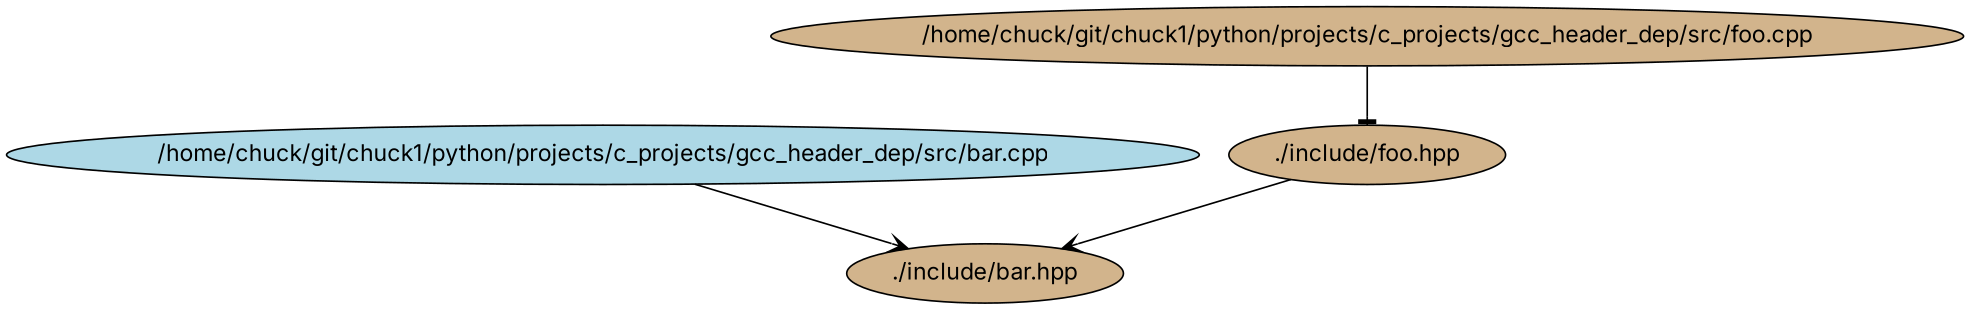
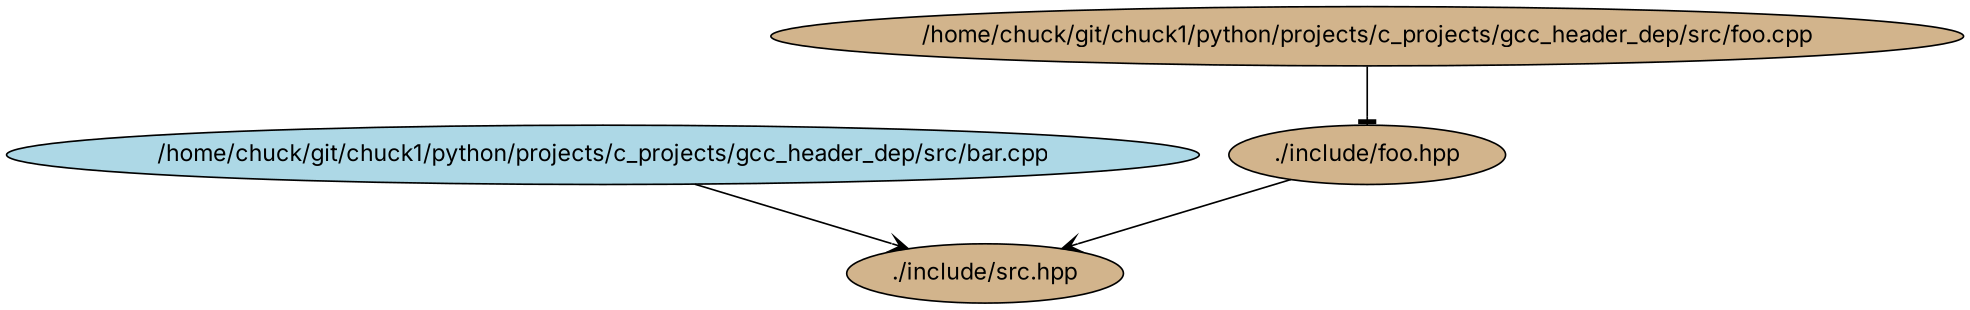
(985, 273) -> (985, 273)
